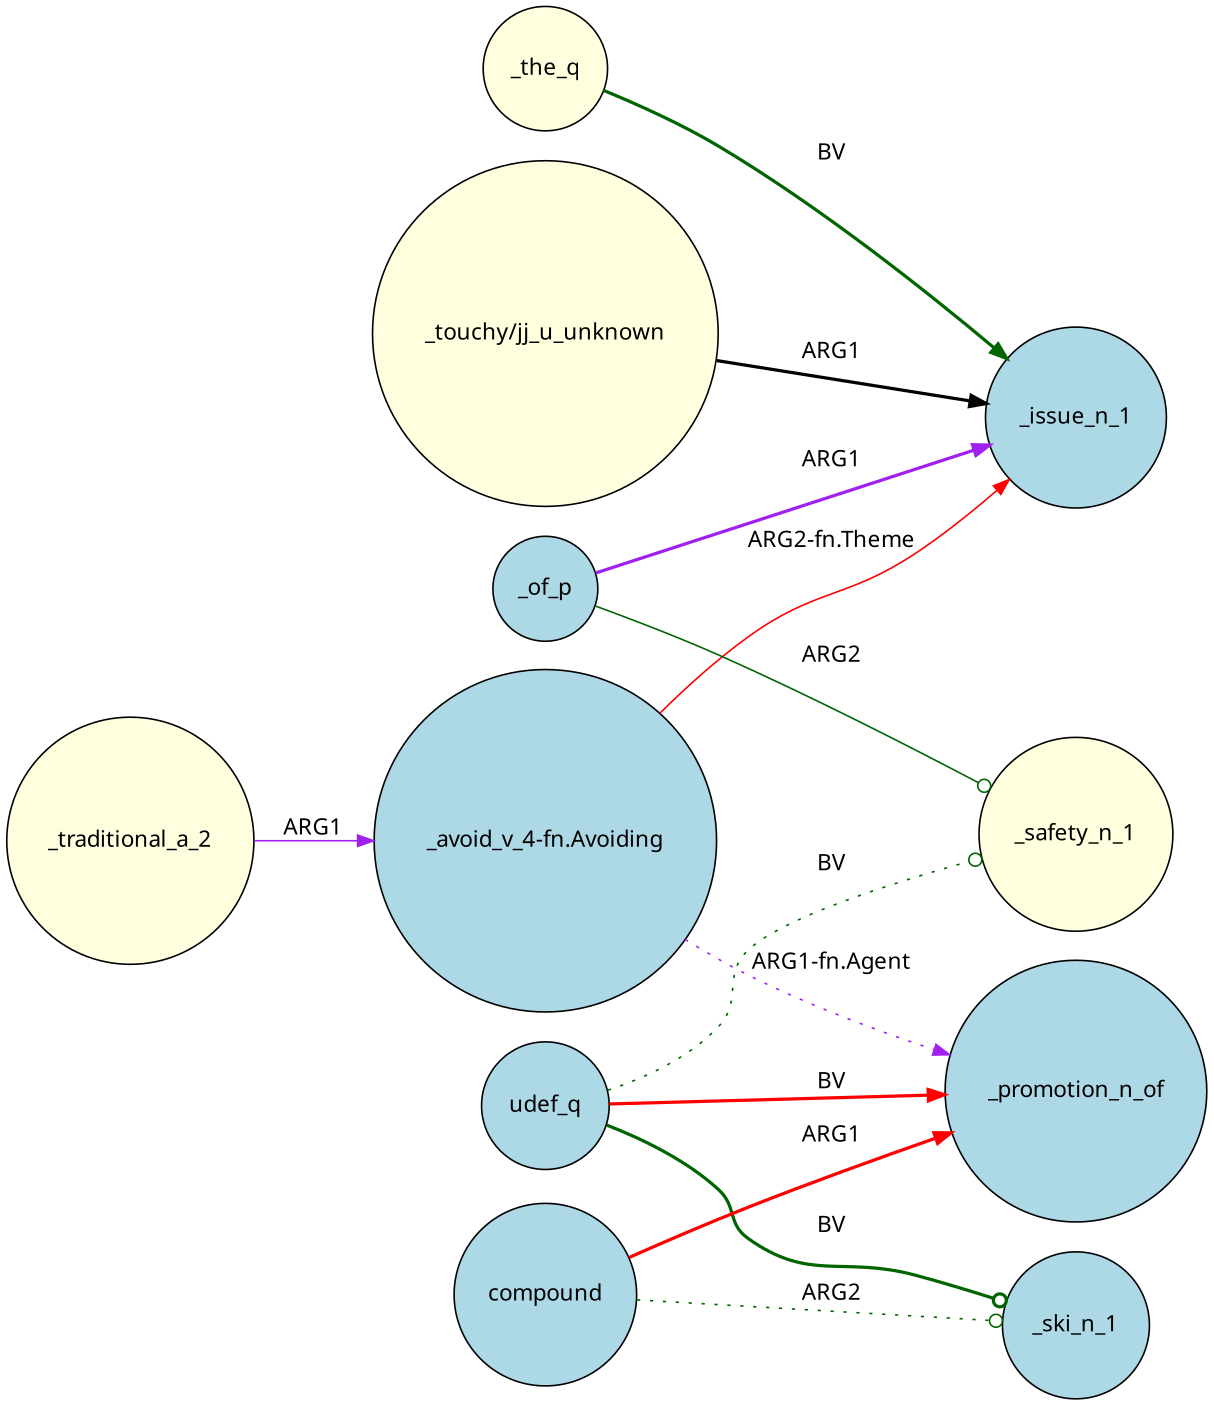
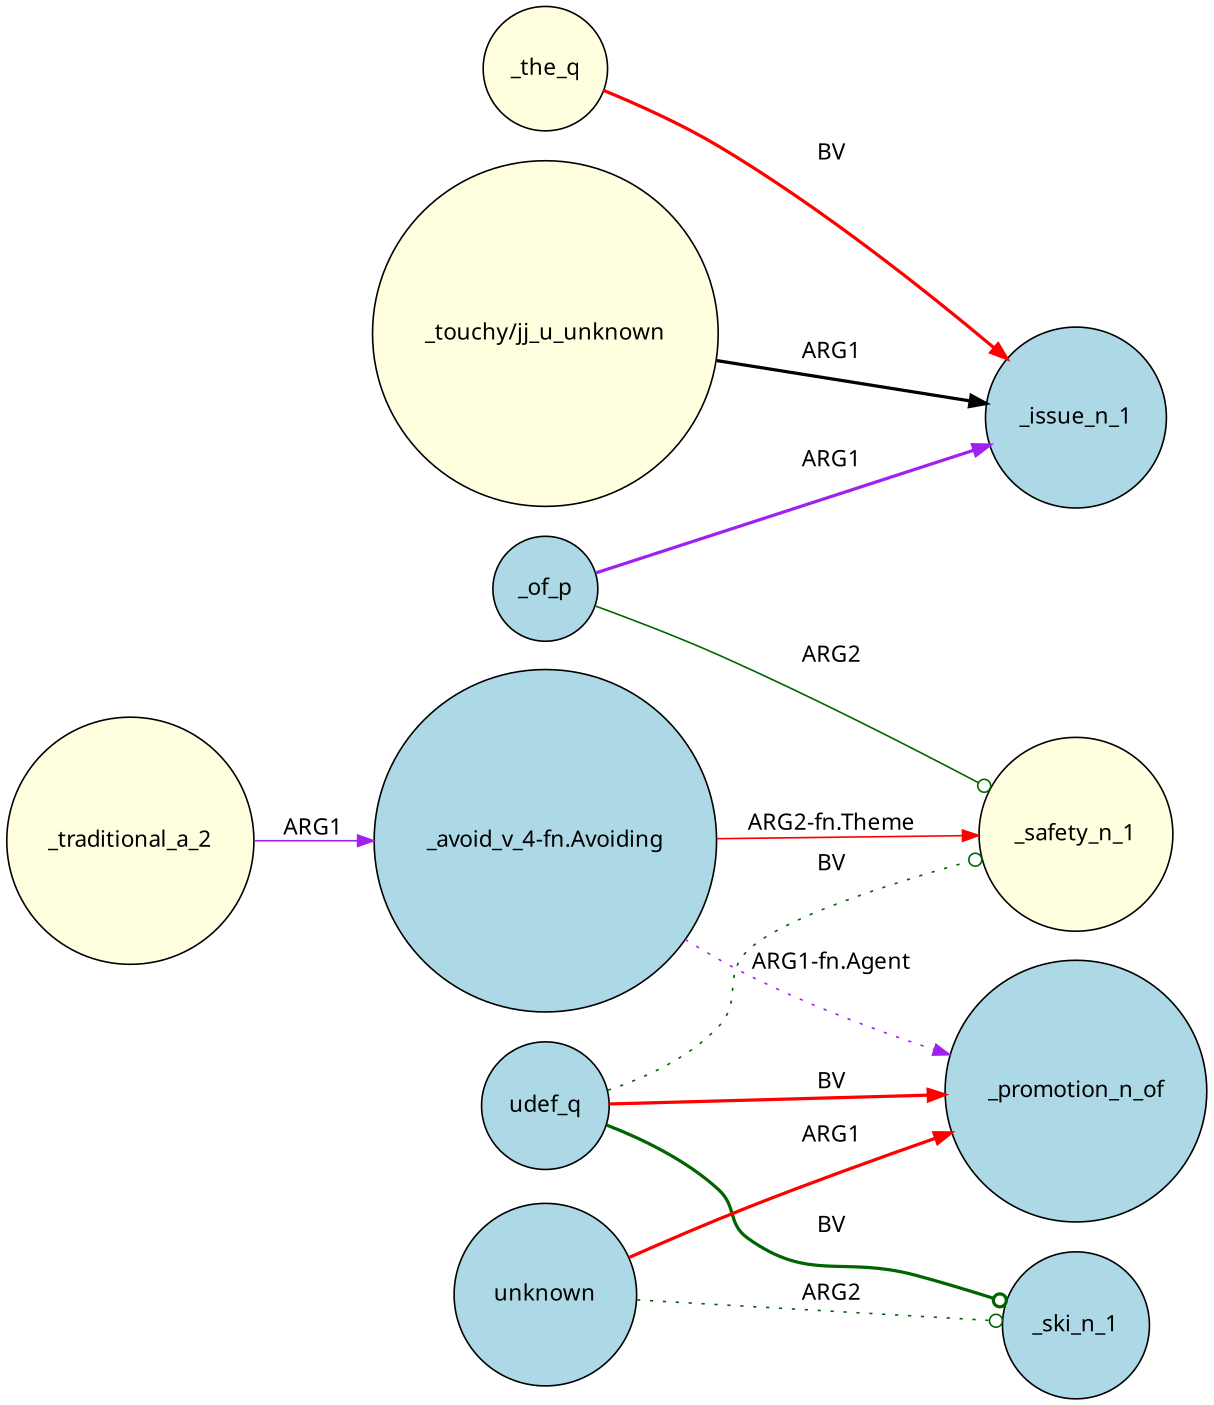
(808, 205) -> (808, 205)
(825, 597) -> (840, 837)
(545, 1295) -> (545, 1295)
